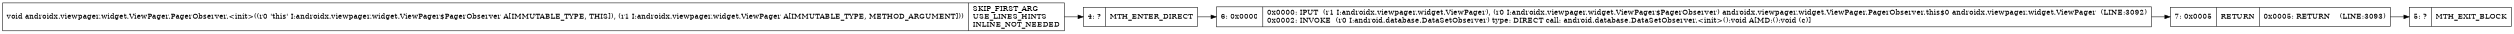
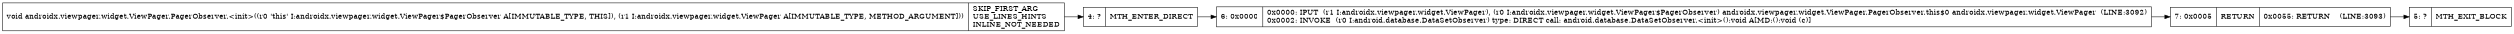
(2325, 17) -> (2325, 17)
